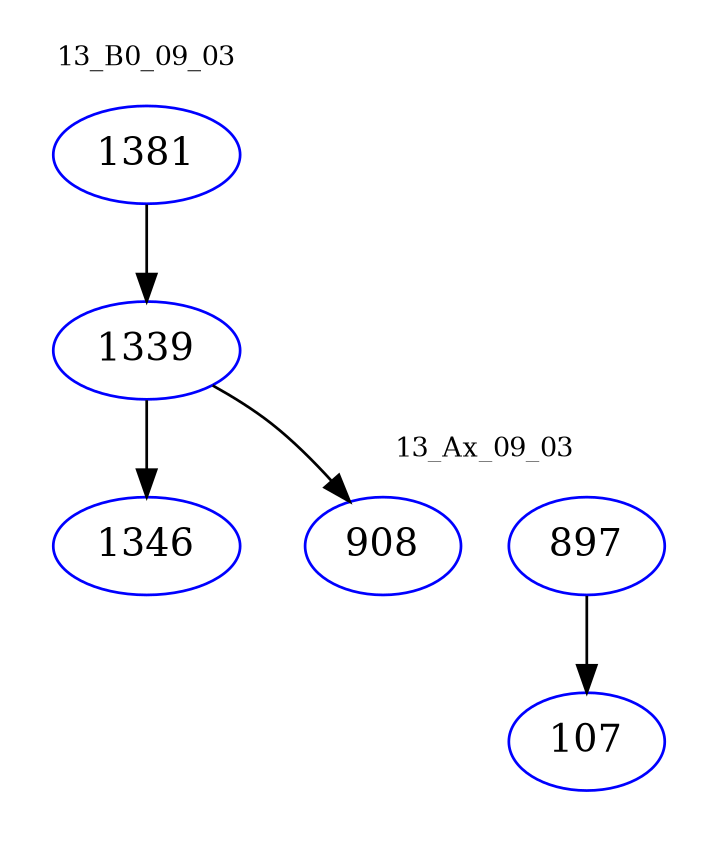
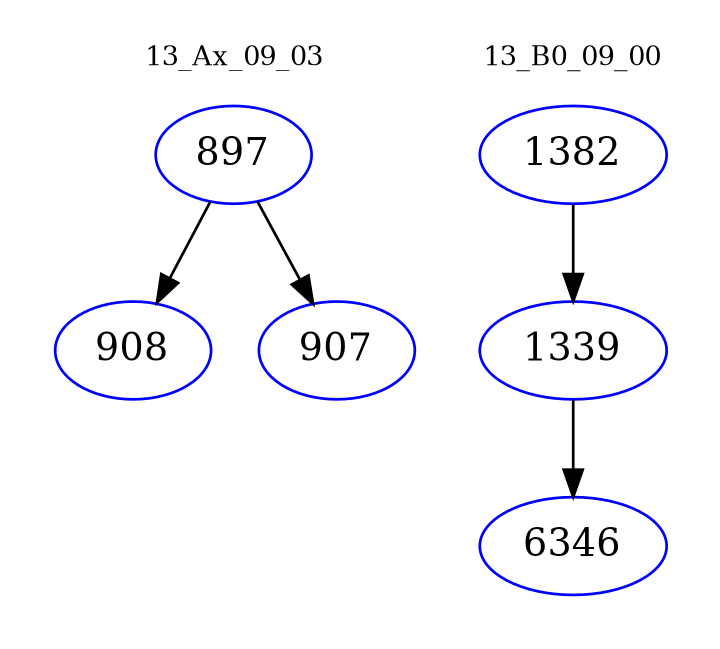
(147, 58) -> (573, 58)
(147, 155) -> (573, 155)
(300, 448) -> (190, 240)
(147, 546) -> (573, 546)
(587, 742) -> (337, 350)
